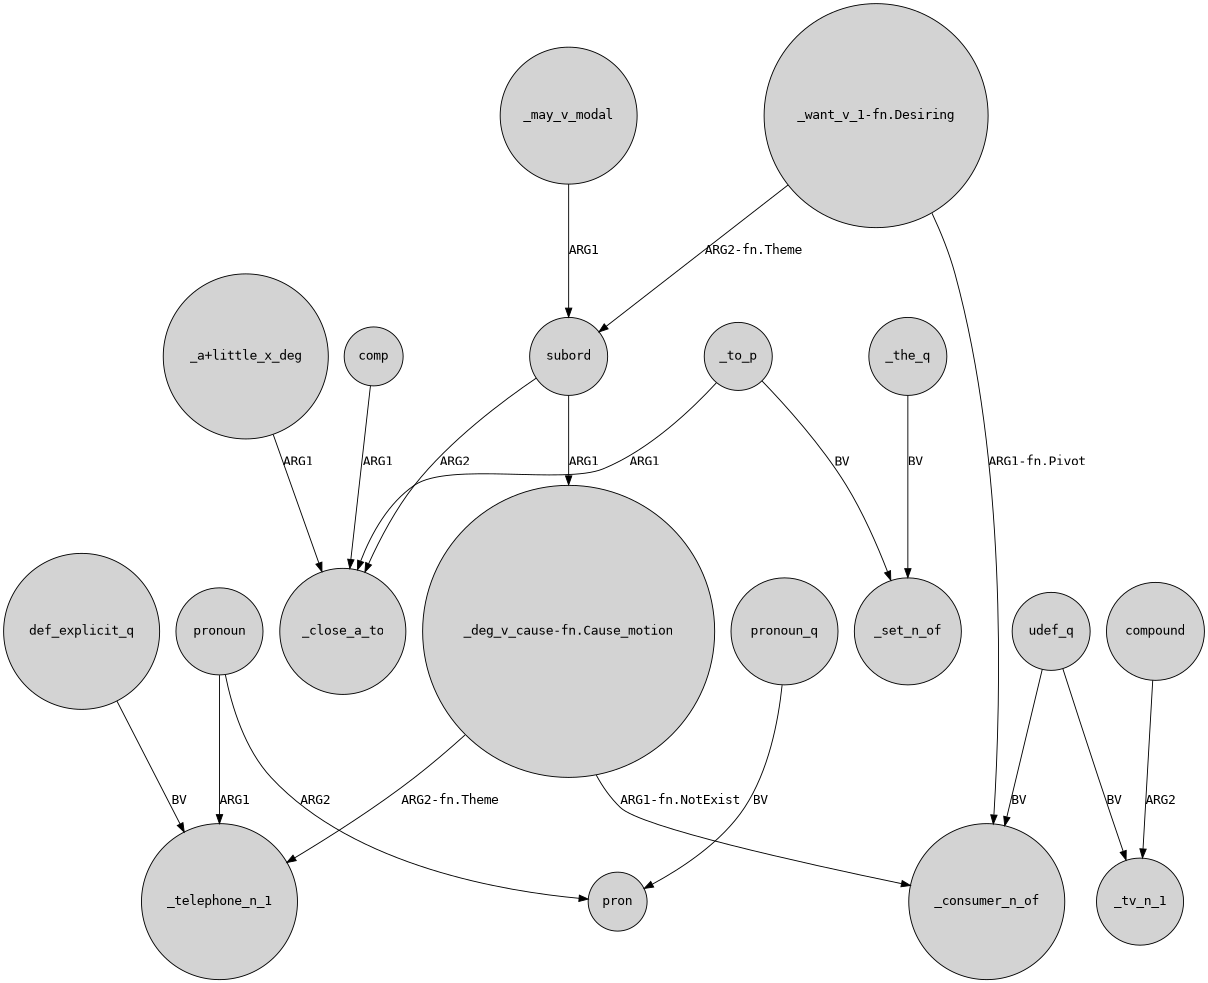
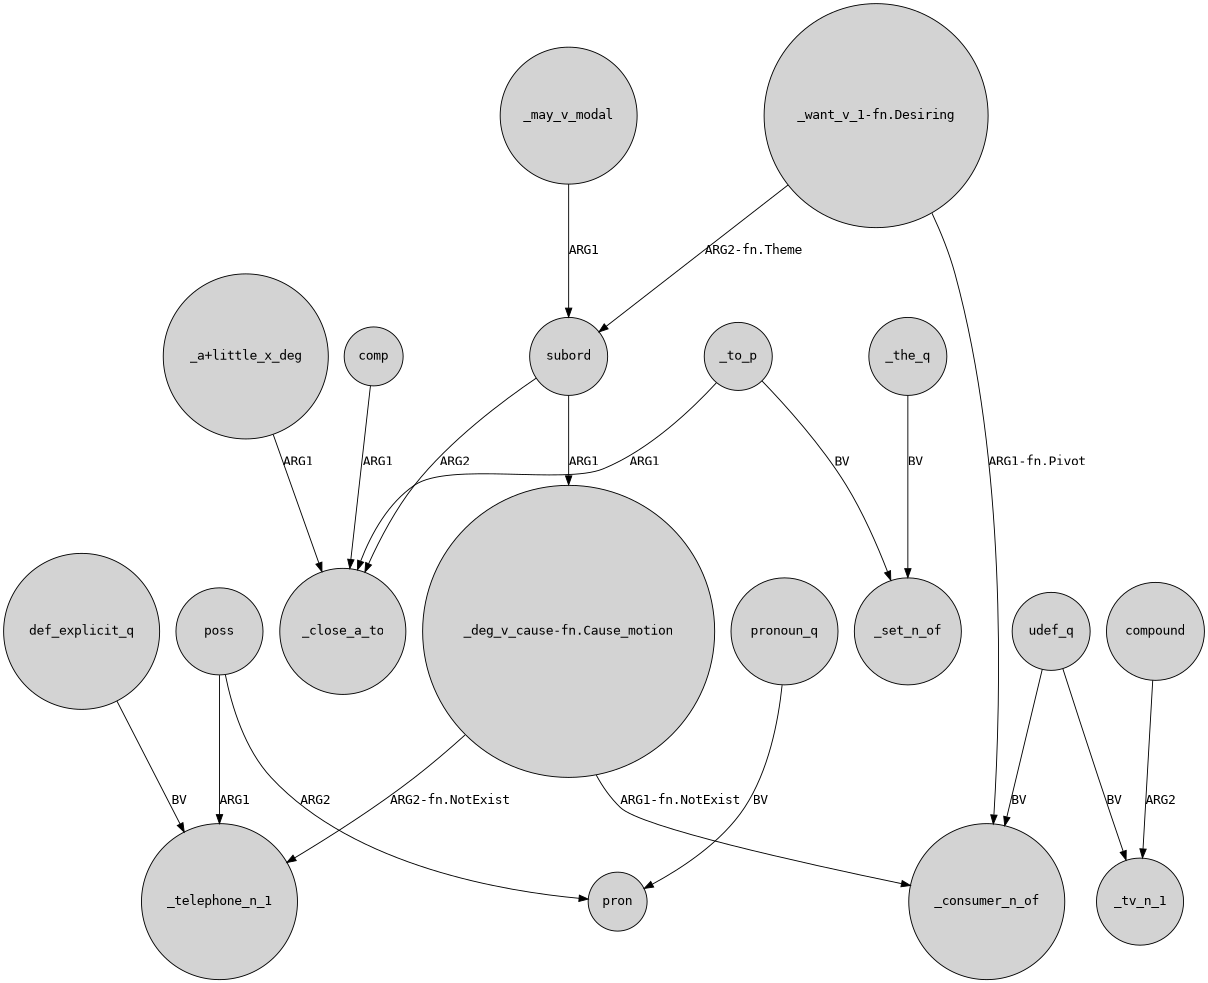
(219, 631) -> (219, 631)
(450, 801) -> (450, 801)
